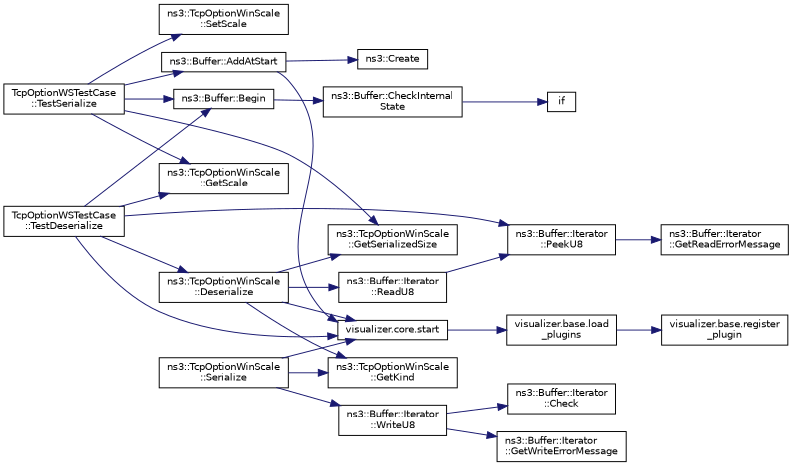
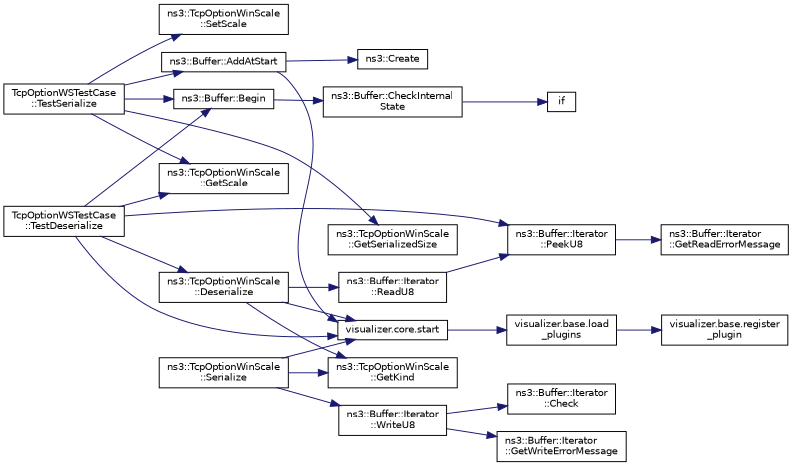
(308, 264) -> none
